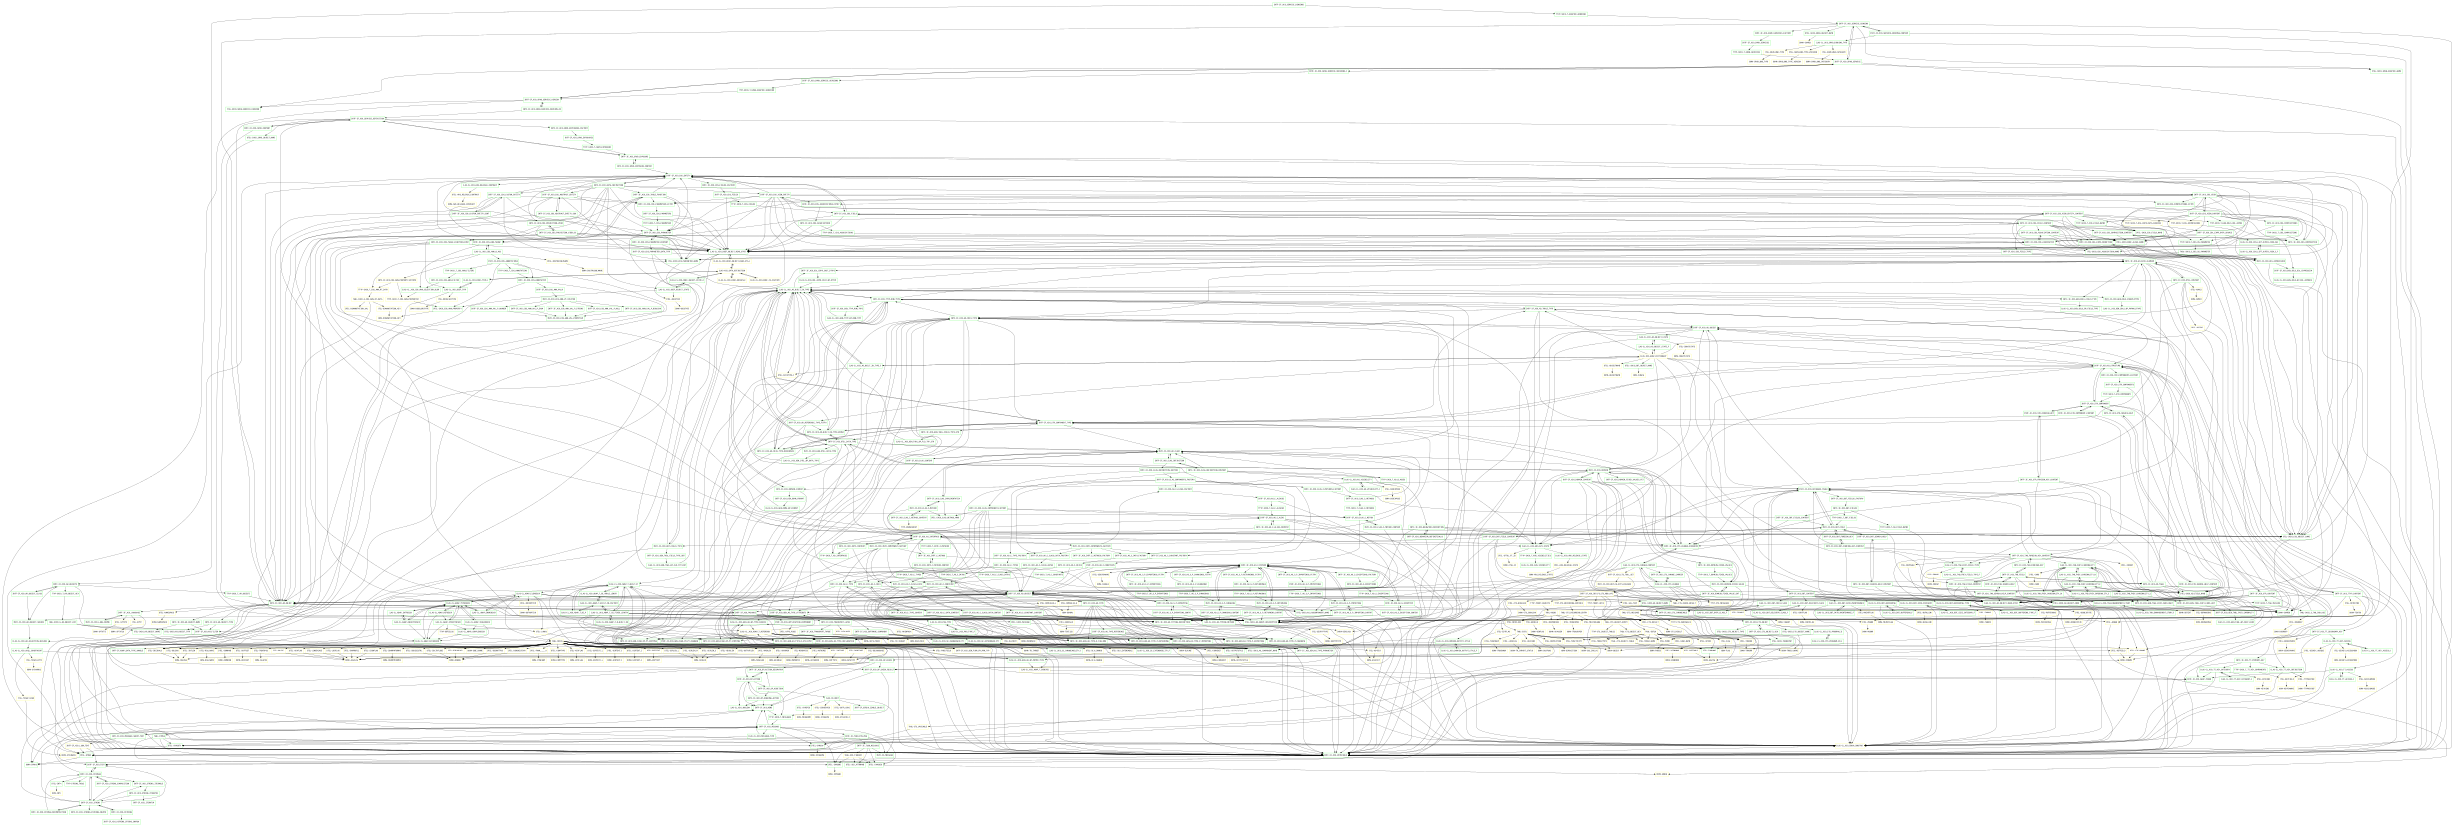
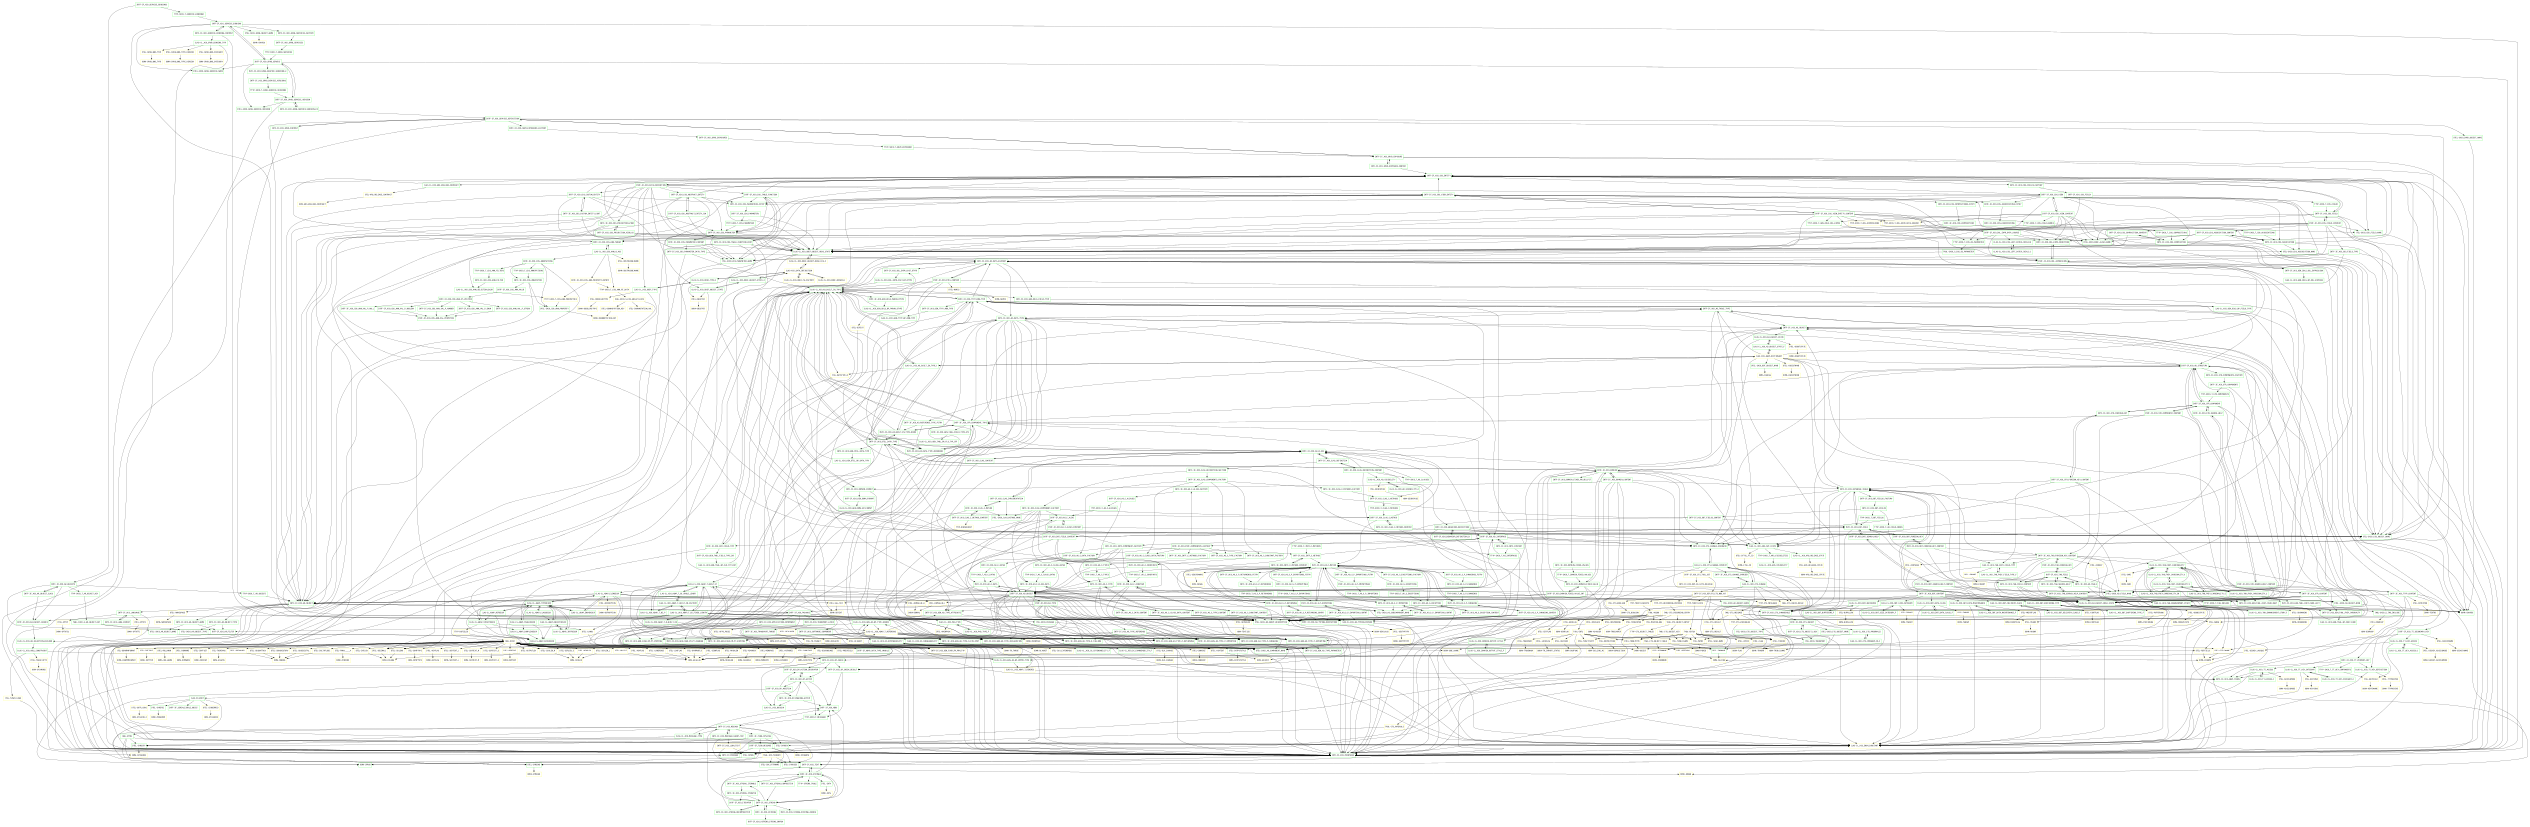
none -> (2436, 210)
none -> (539, 613)
